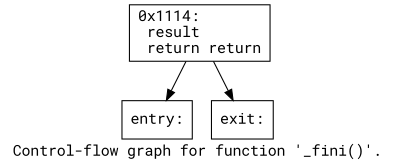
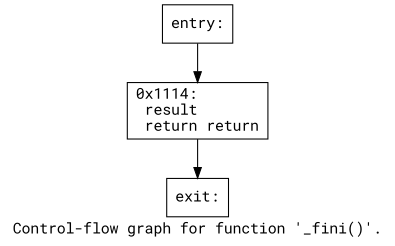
(179, 76) -> (198, 57)
